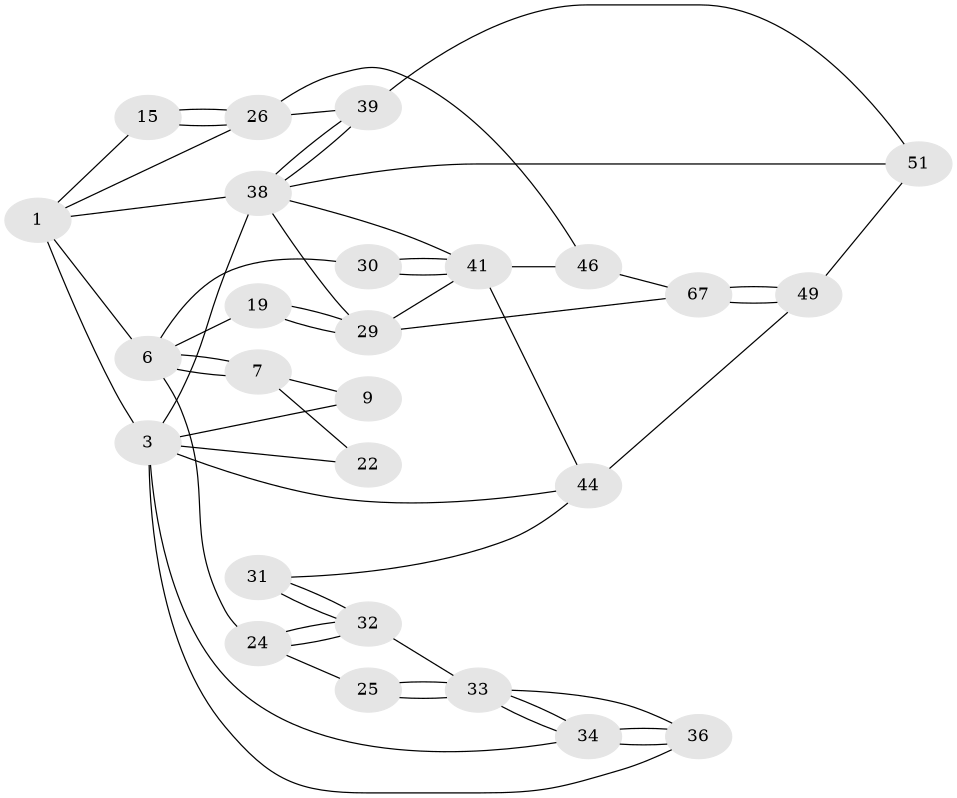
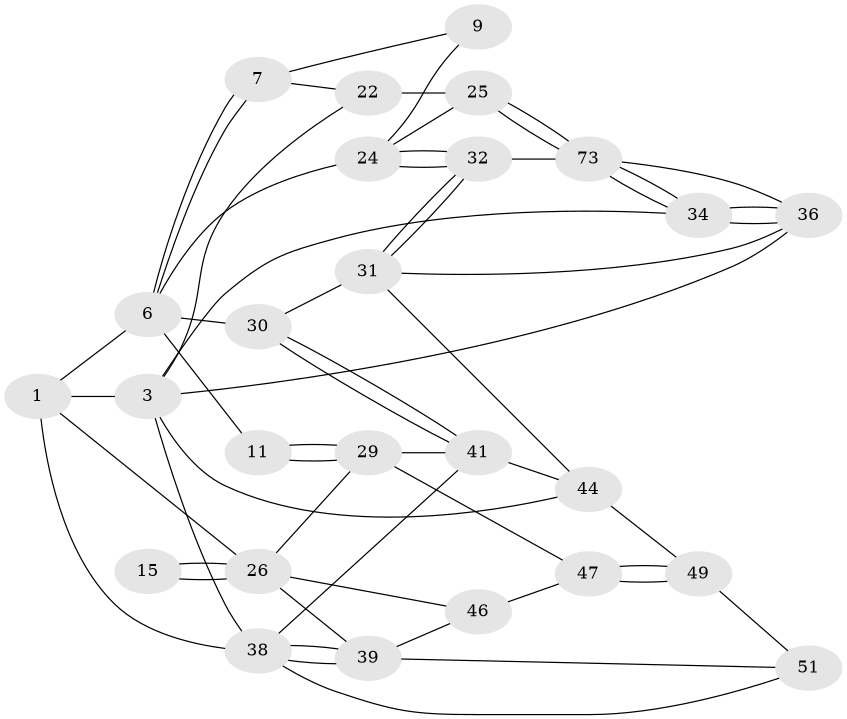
none -> (415, 93)
(93, 169) -> none
(534, 267) -> (423, 635)
(311, 268) -> (308, 518)
none -> (595, 269)
(699, 295) -> (589, 574)
none -> (313, 299)
(258, 306) -> (258, 453)
(258, 421) -> (419, 101)
(478, 690) -> (589, 159)
